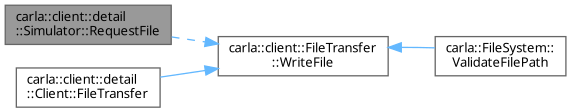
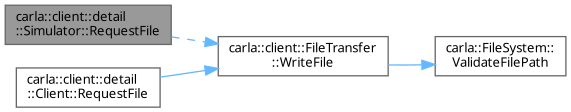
(418, 47) -> (405, 65)
(88, 88) -> (88, 88)
